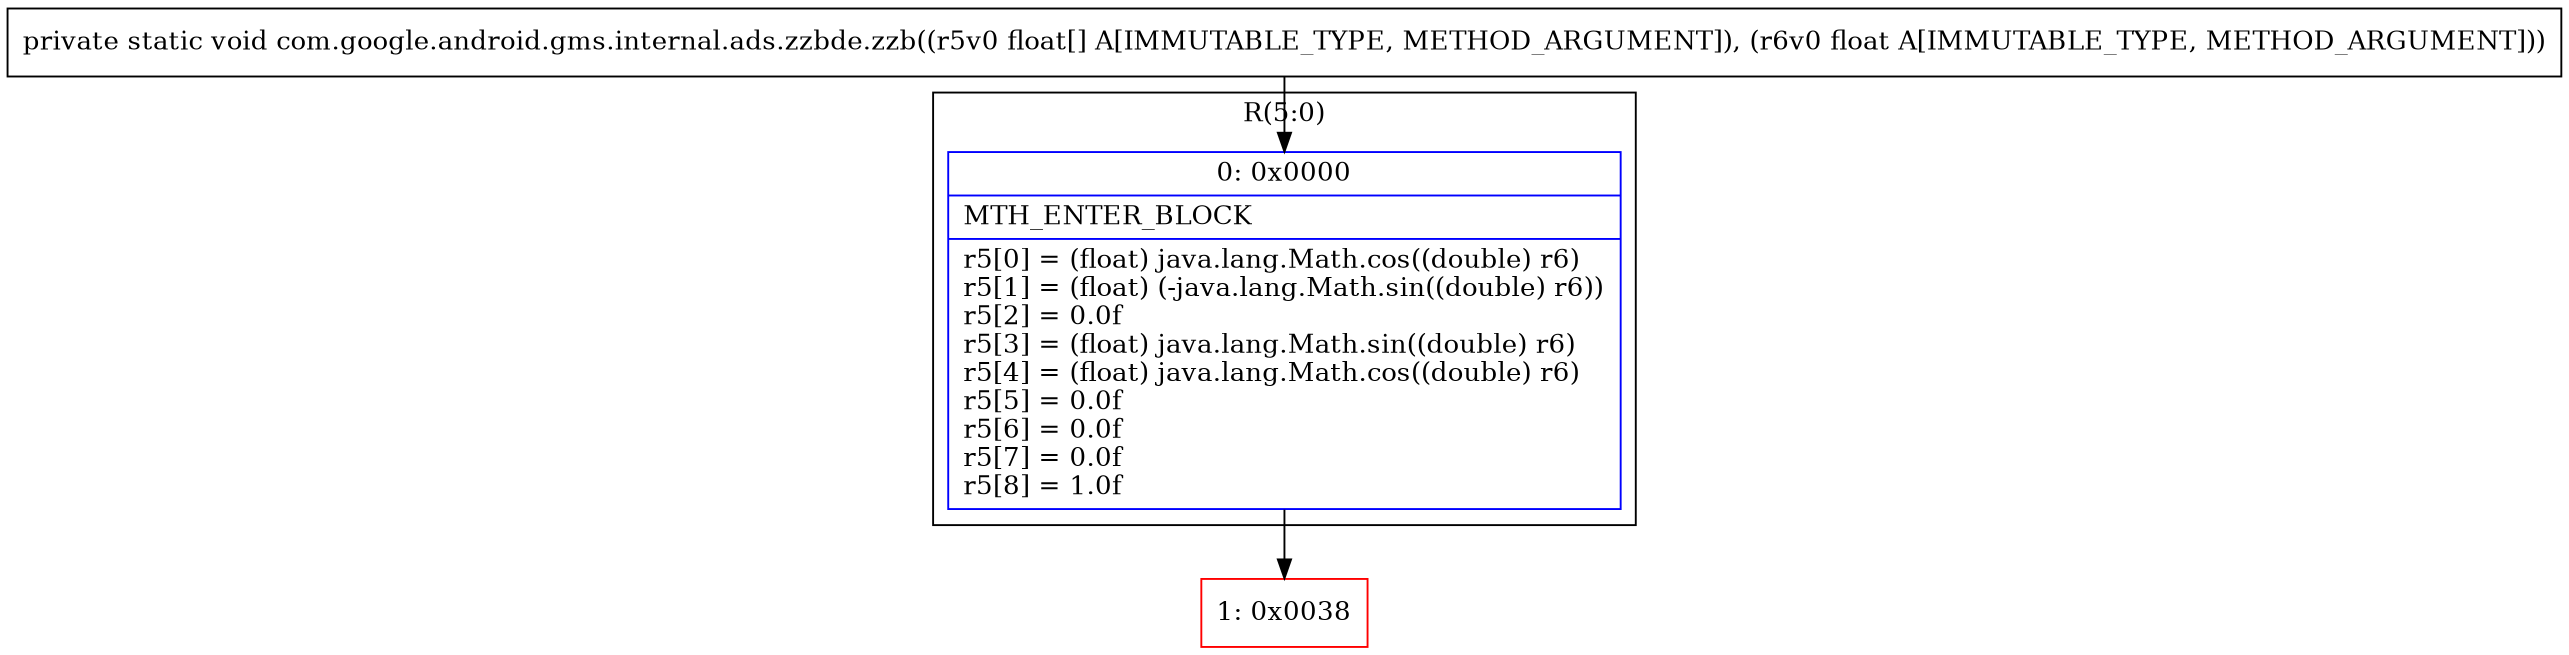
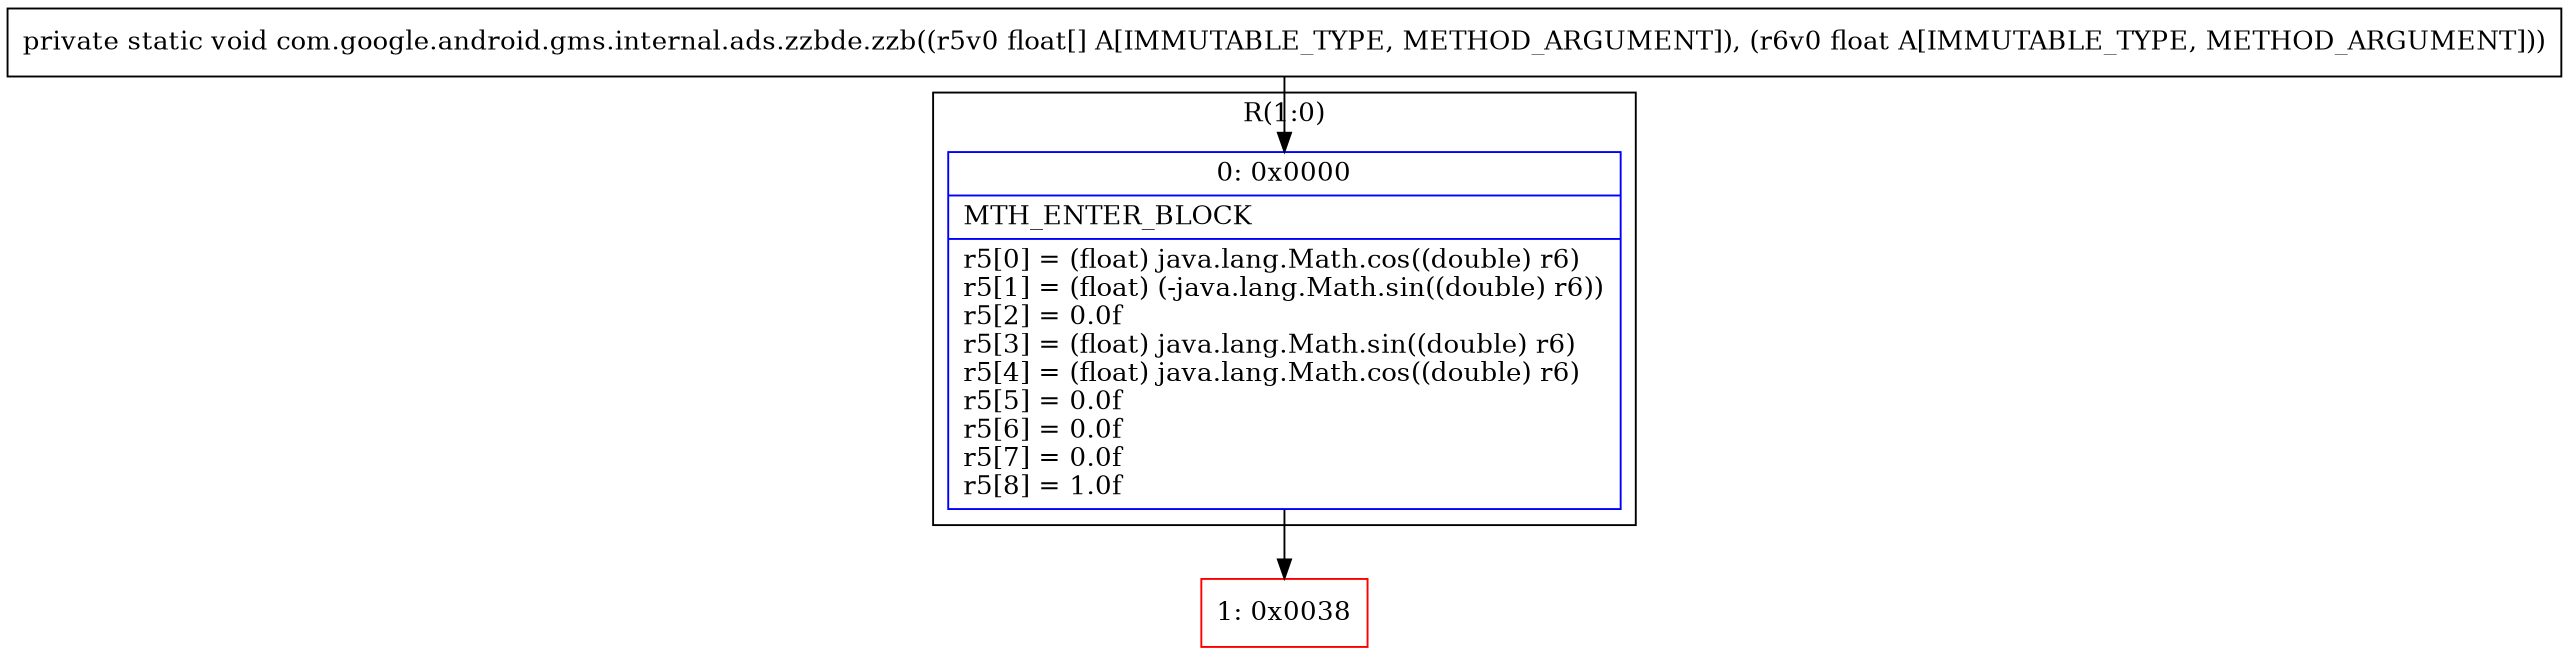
(1284, 114) -> (1284, 114)
